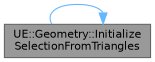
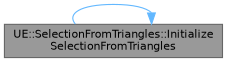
(77, 41) -> (113, 41)
